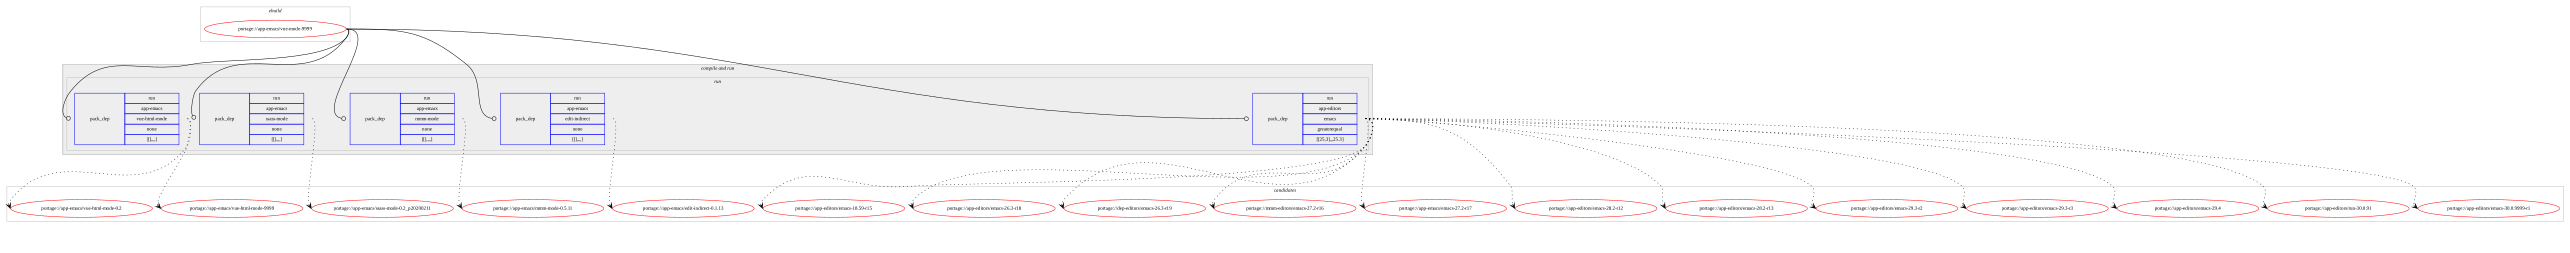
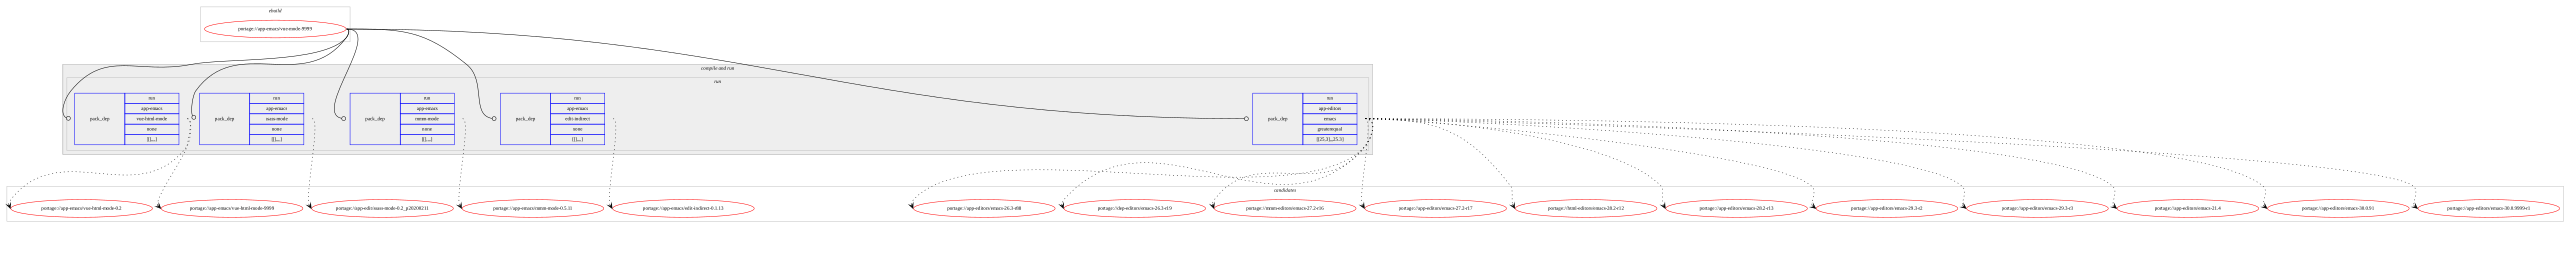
(383, 208) -> (383, 208)
(834, 208) -> none
(984, 208) -> (984, 208)
(1436, 208) -> (1436, 208)
(1586, 208) -> (1586, 208)
(2188, 208) -> (2188, 208)
(2338, 208) -> (2338, 208)
